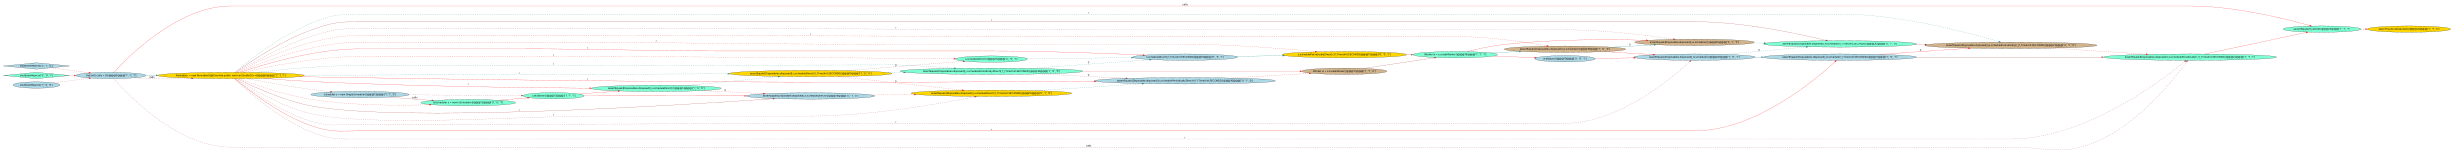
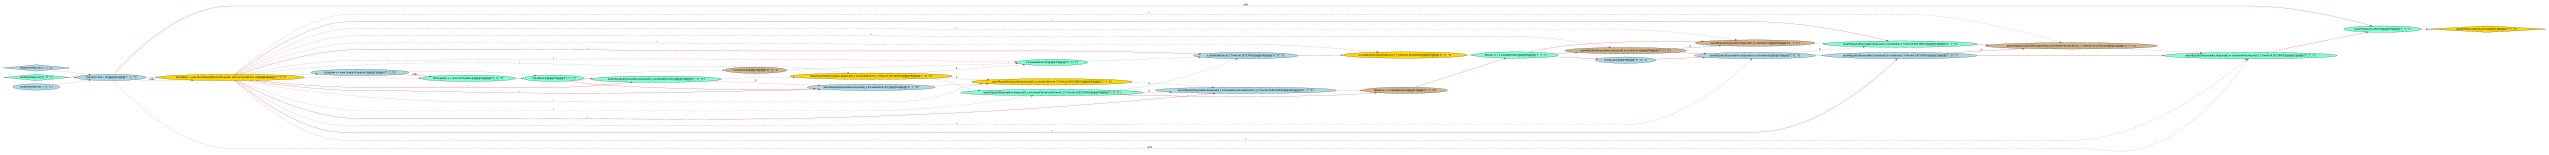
(2409, 29) -> (2487, 29)
none -> (756, 70)
(513, 99) -> (519, 78)
